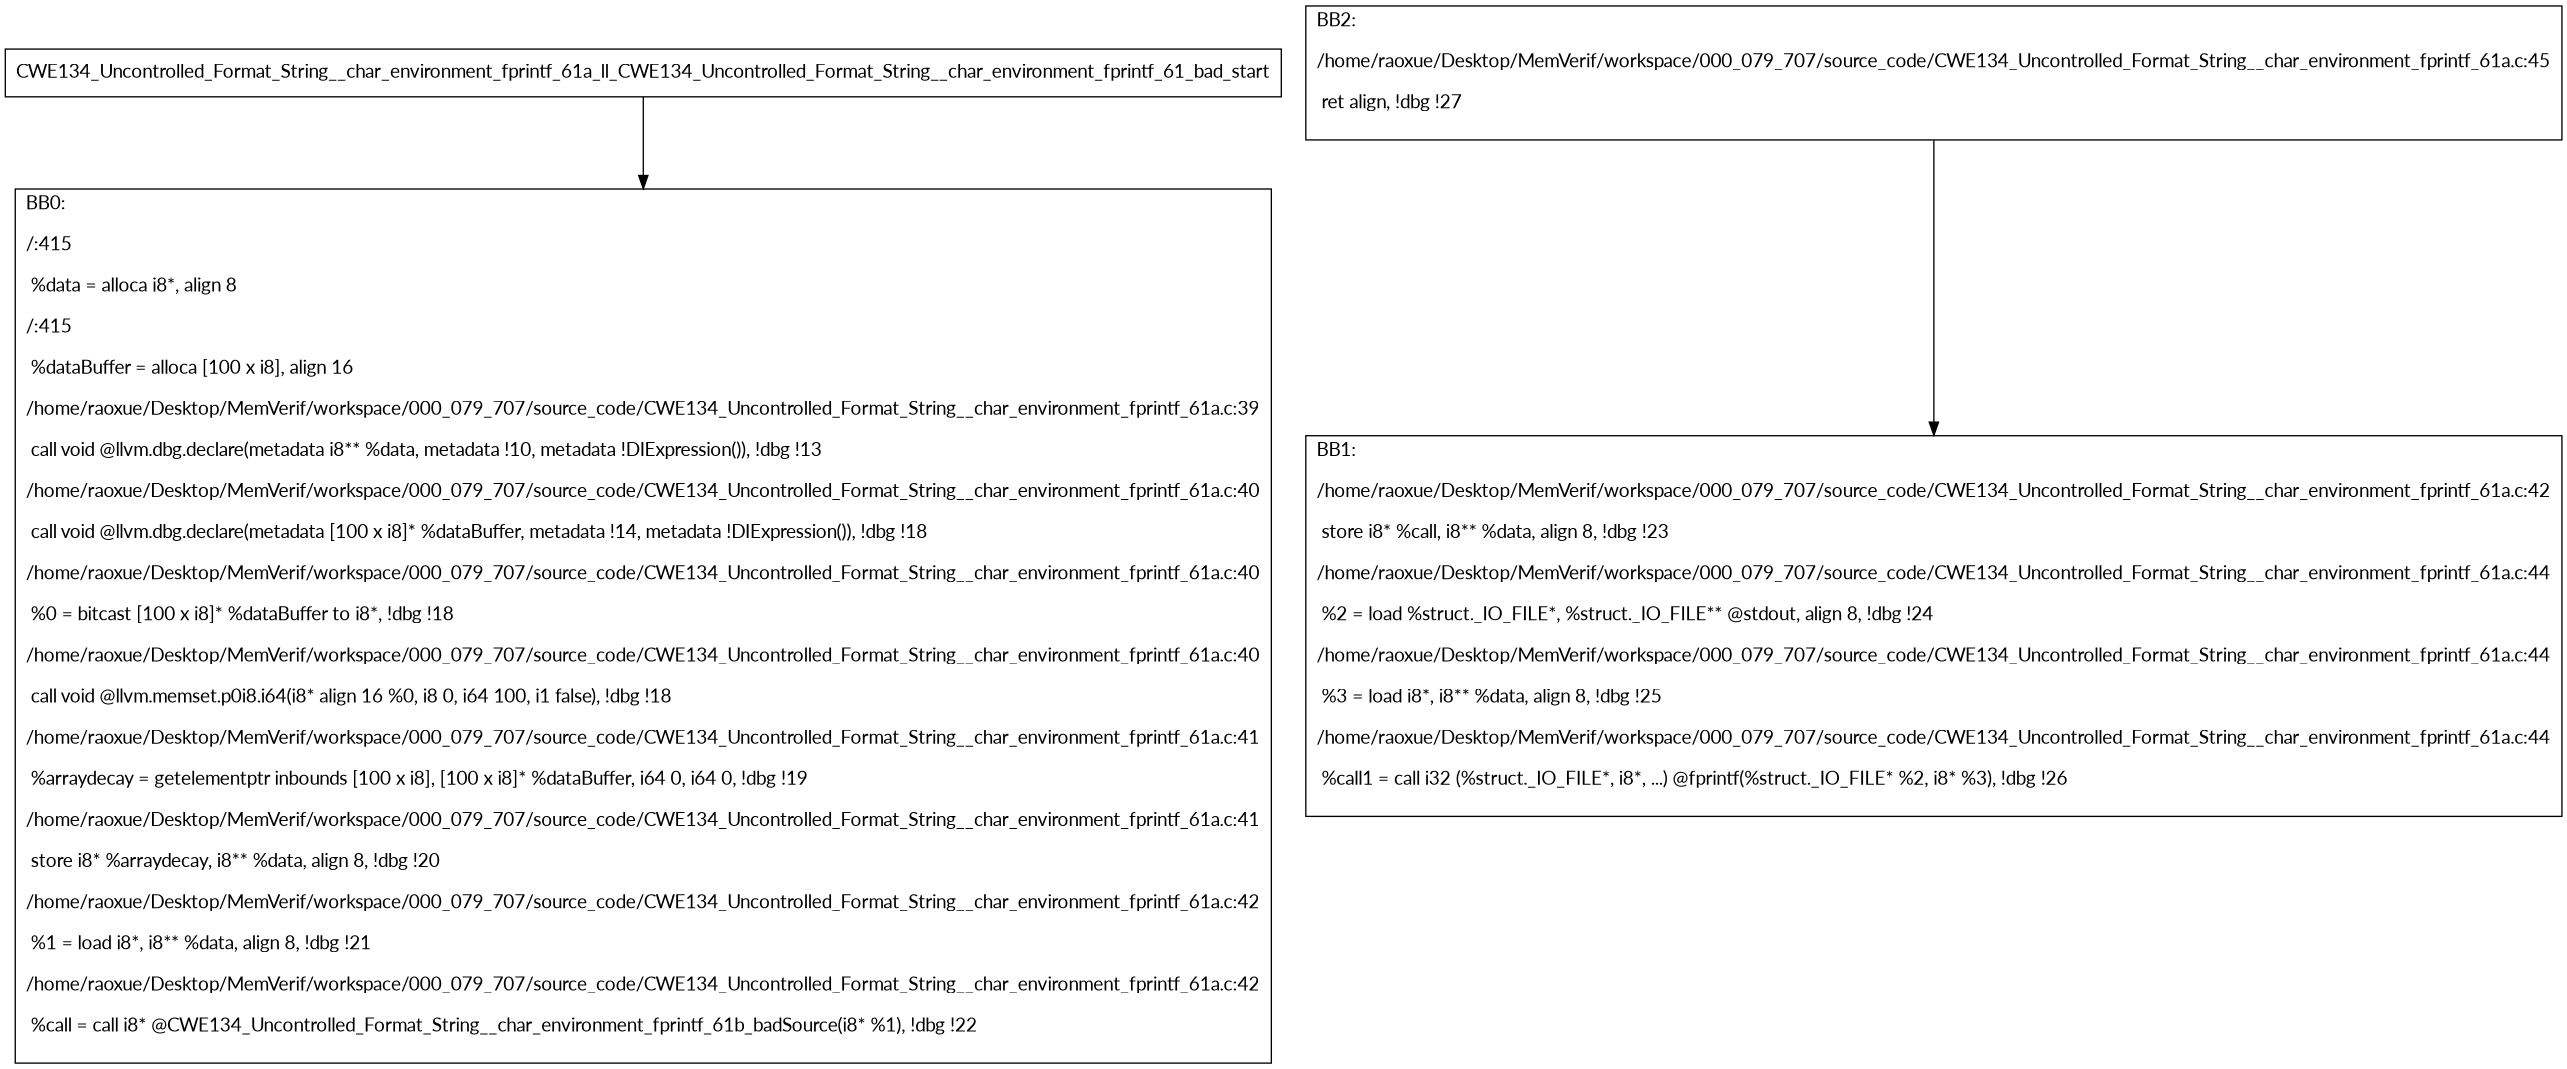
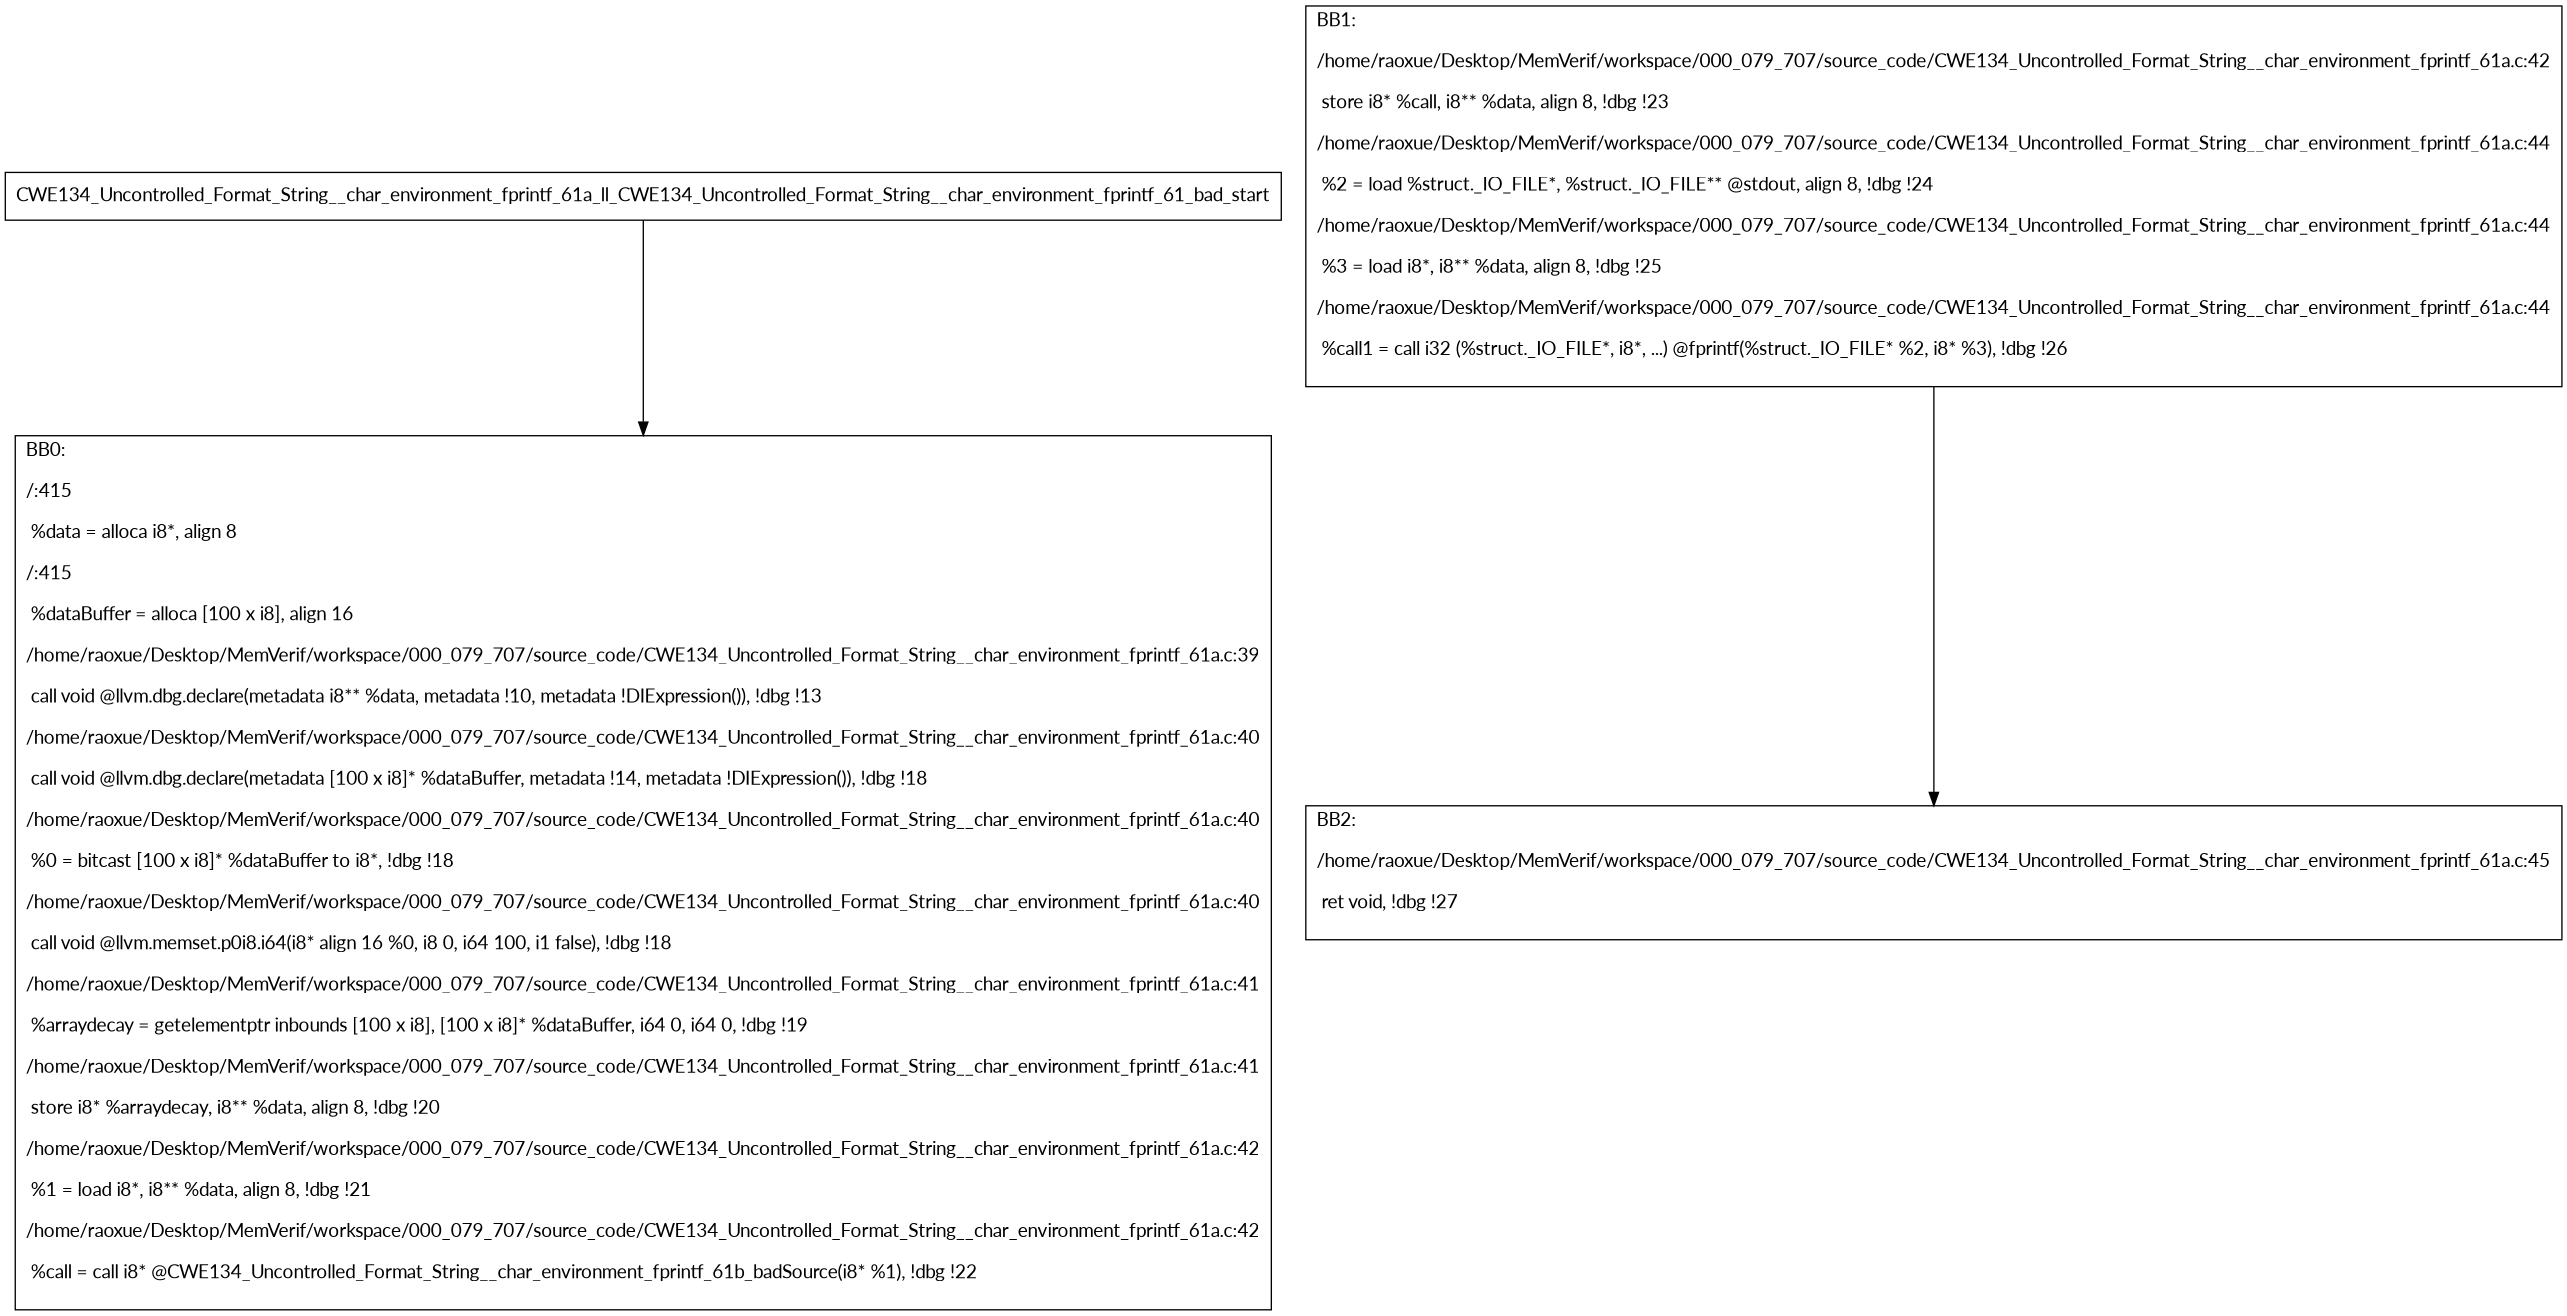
(1389, 103) -> (1387, 903)
(1934, 281) -> (1934, 589)
